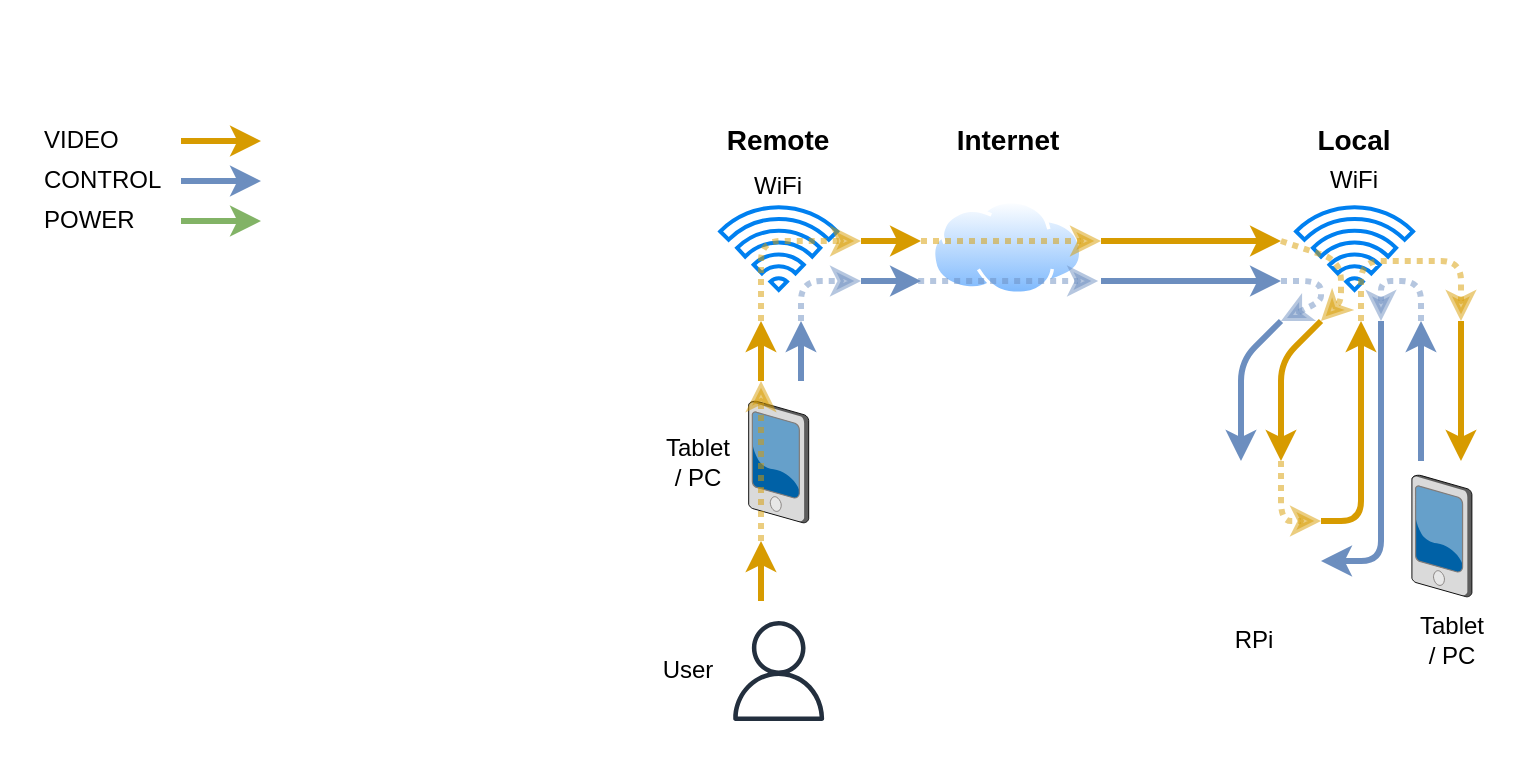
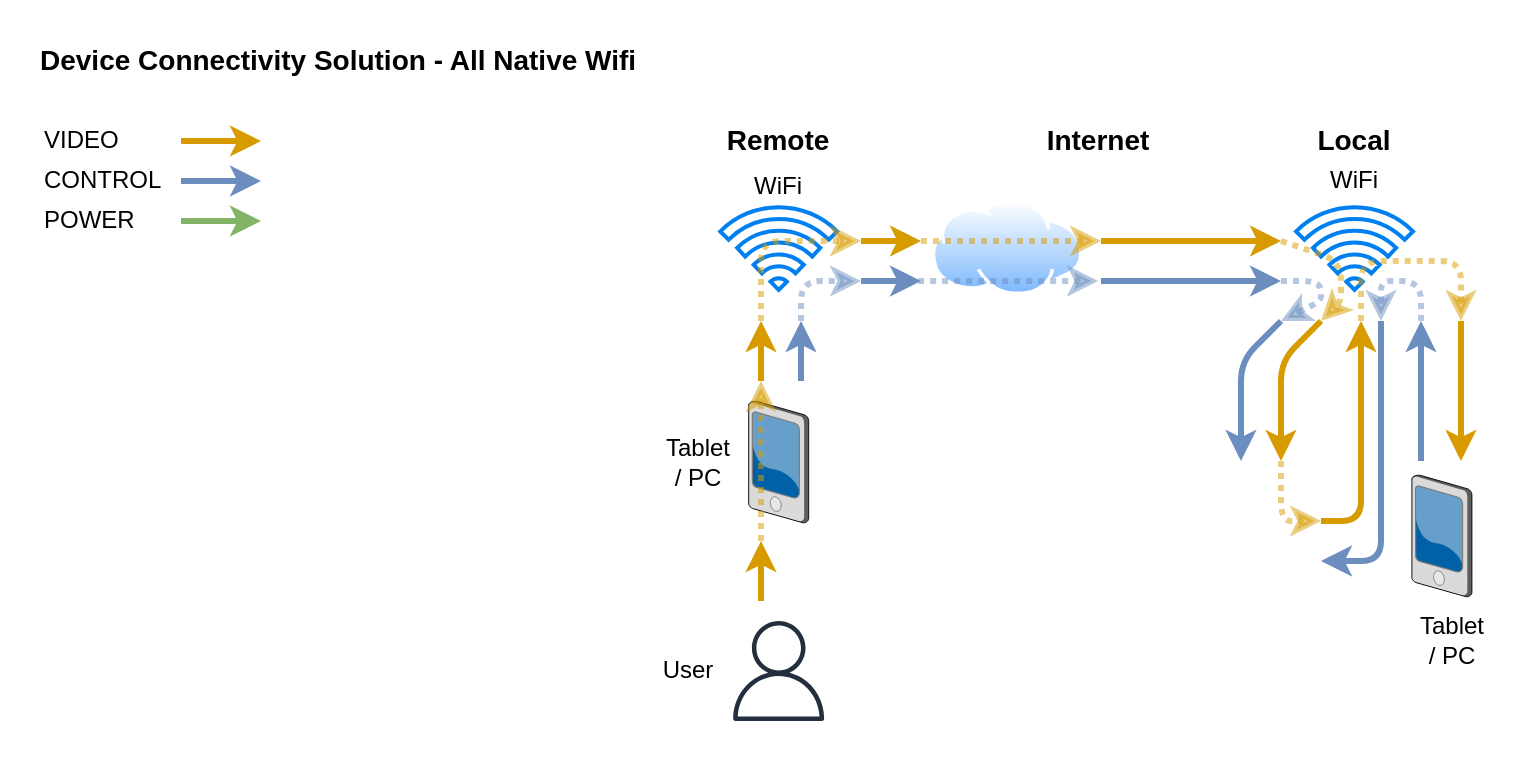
none -> (372, 61)
(1008, 141) -> (1098, 141)
(1255, 641) -> none
